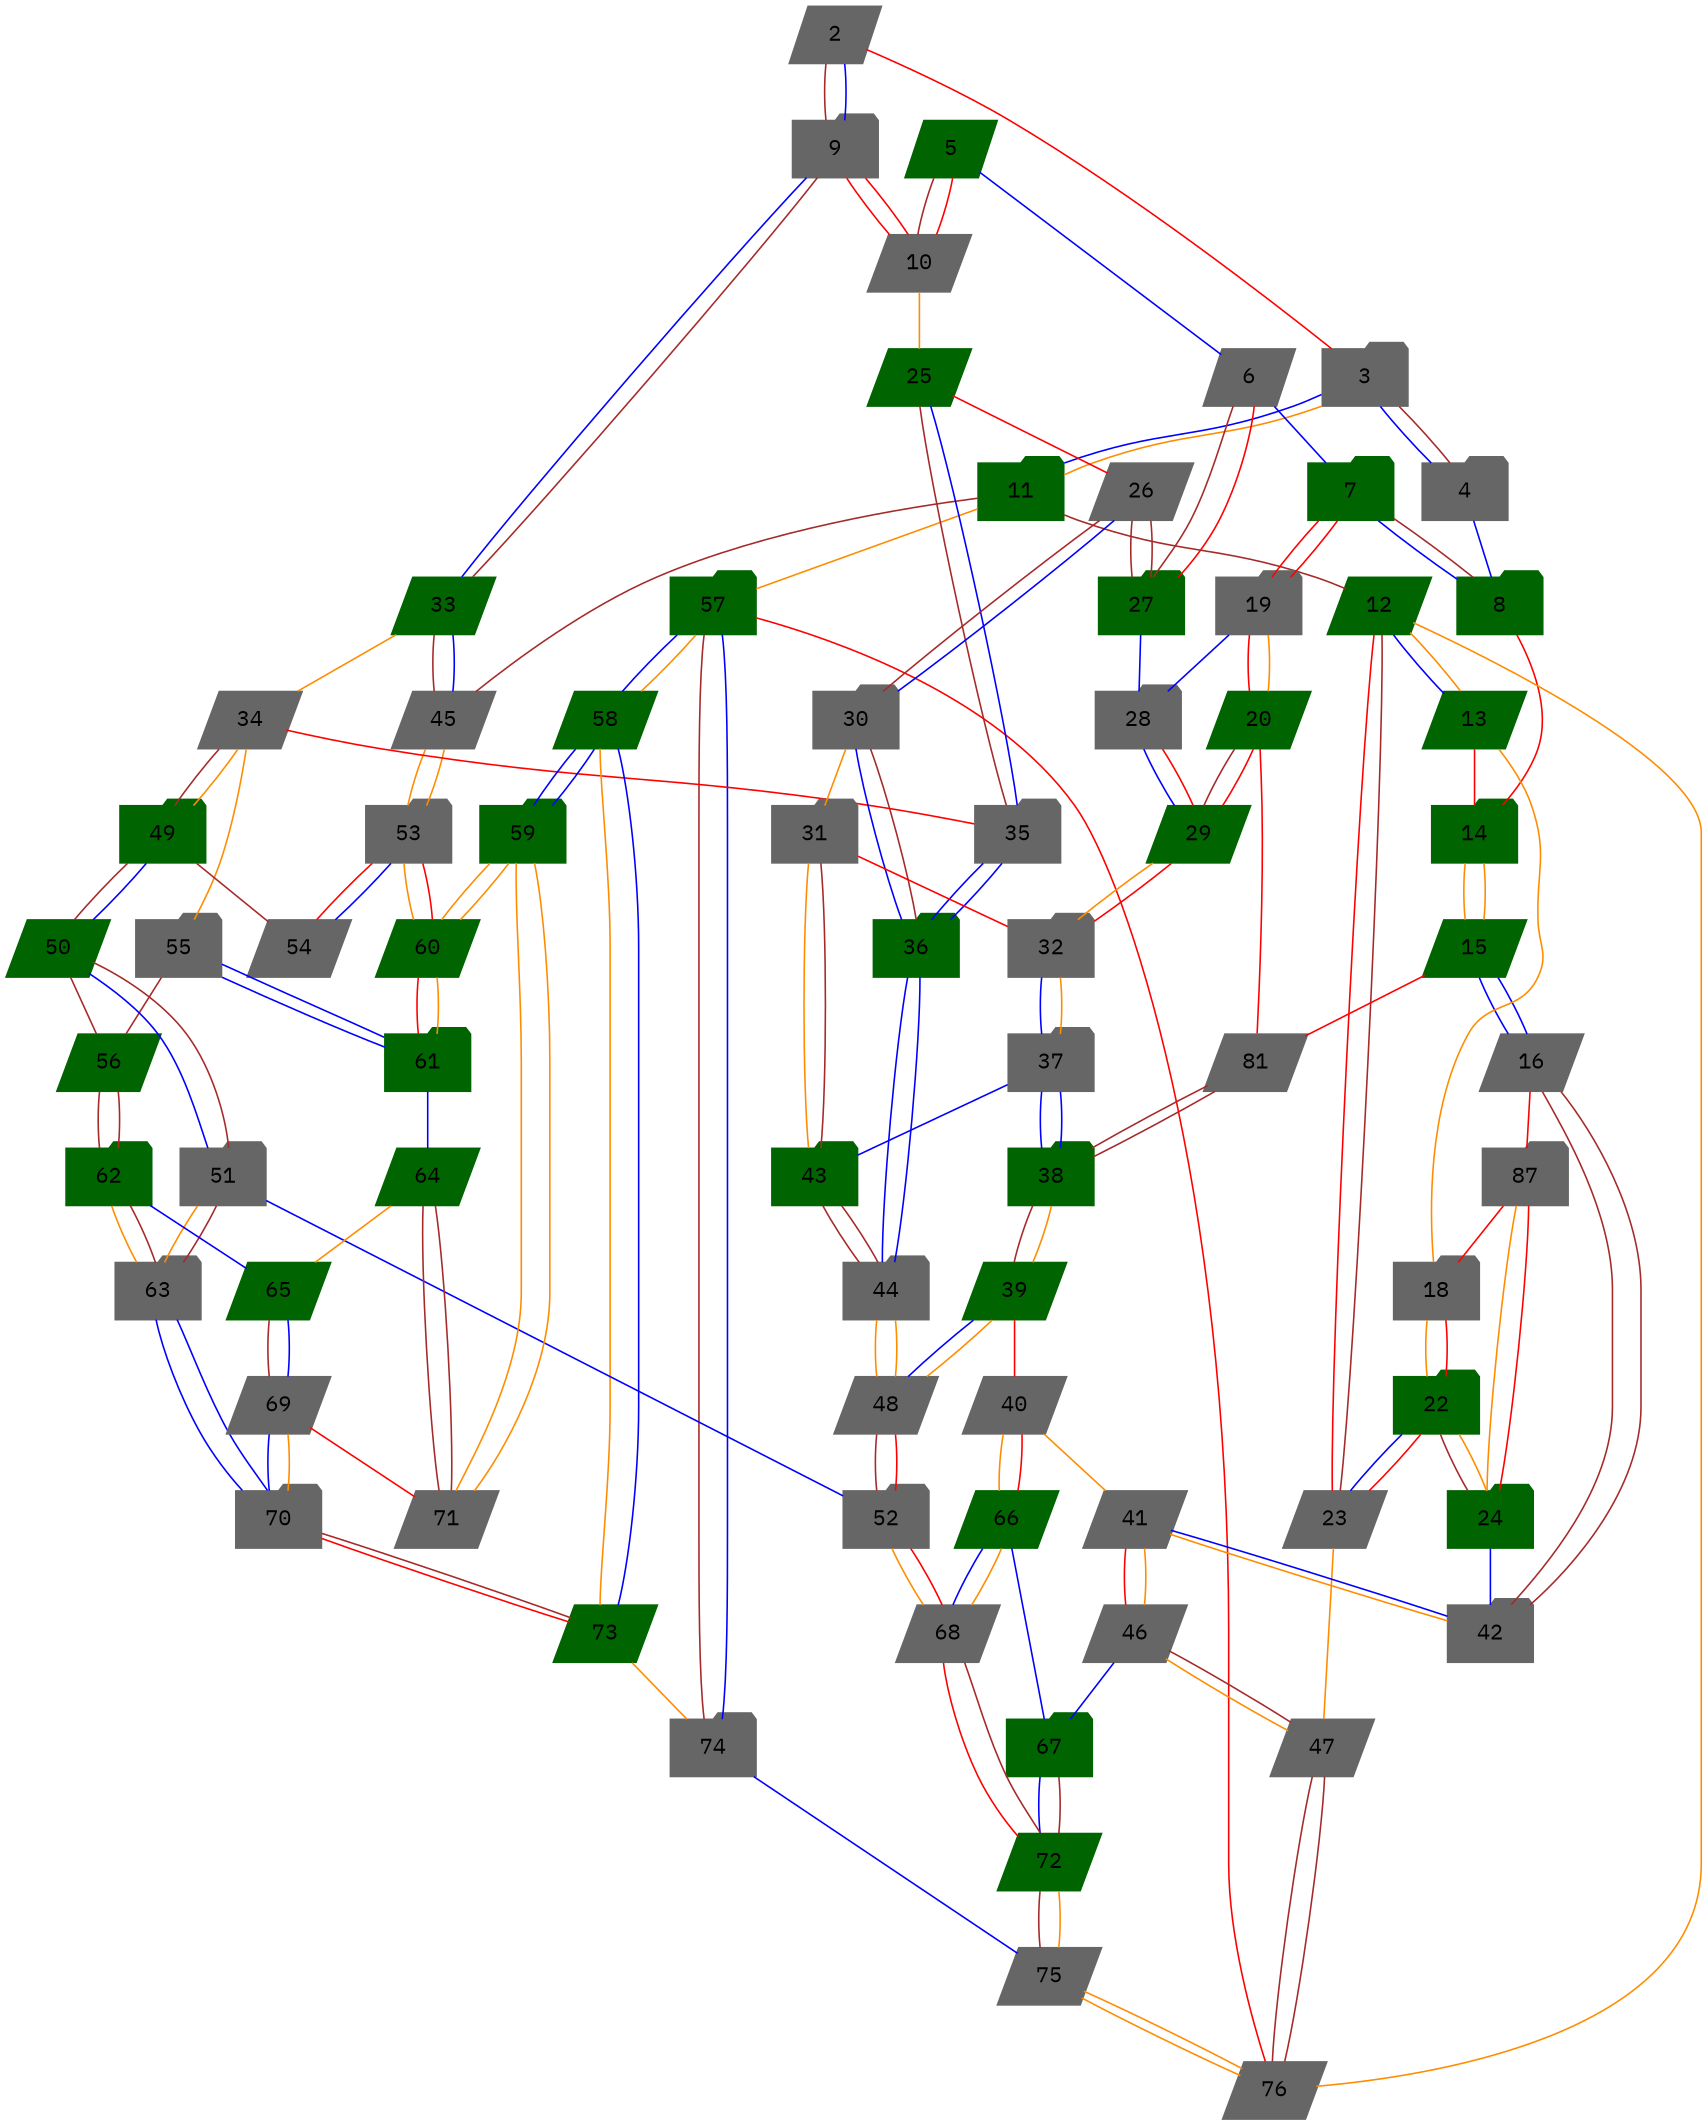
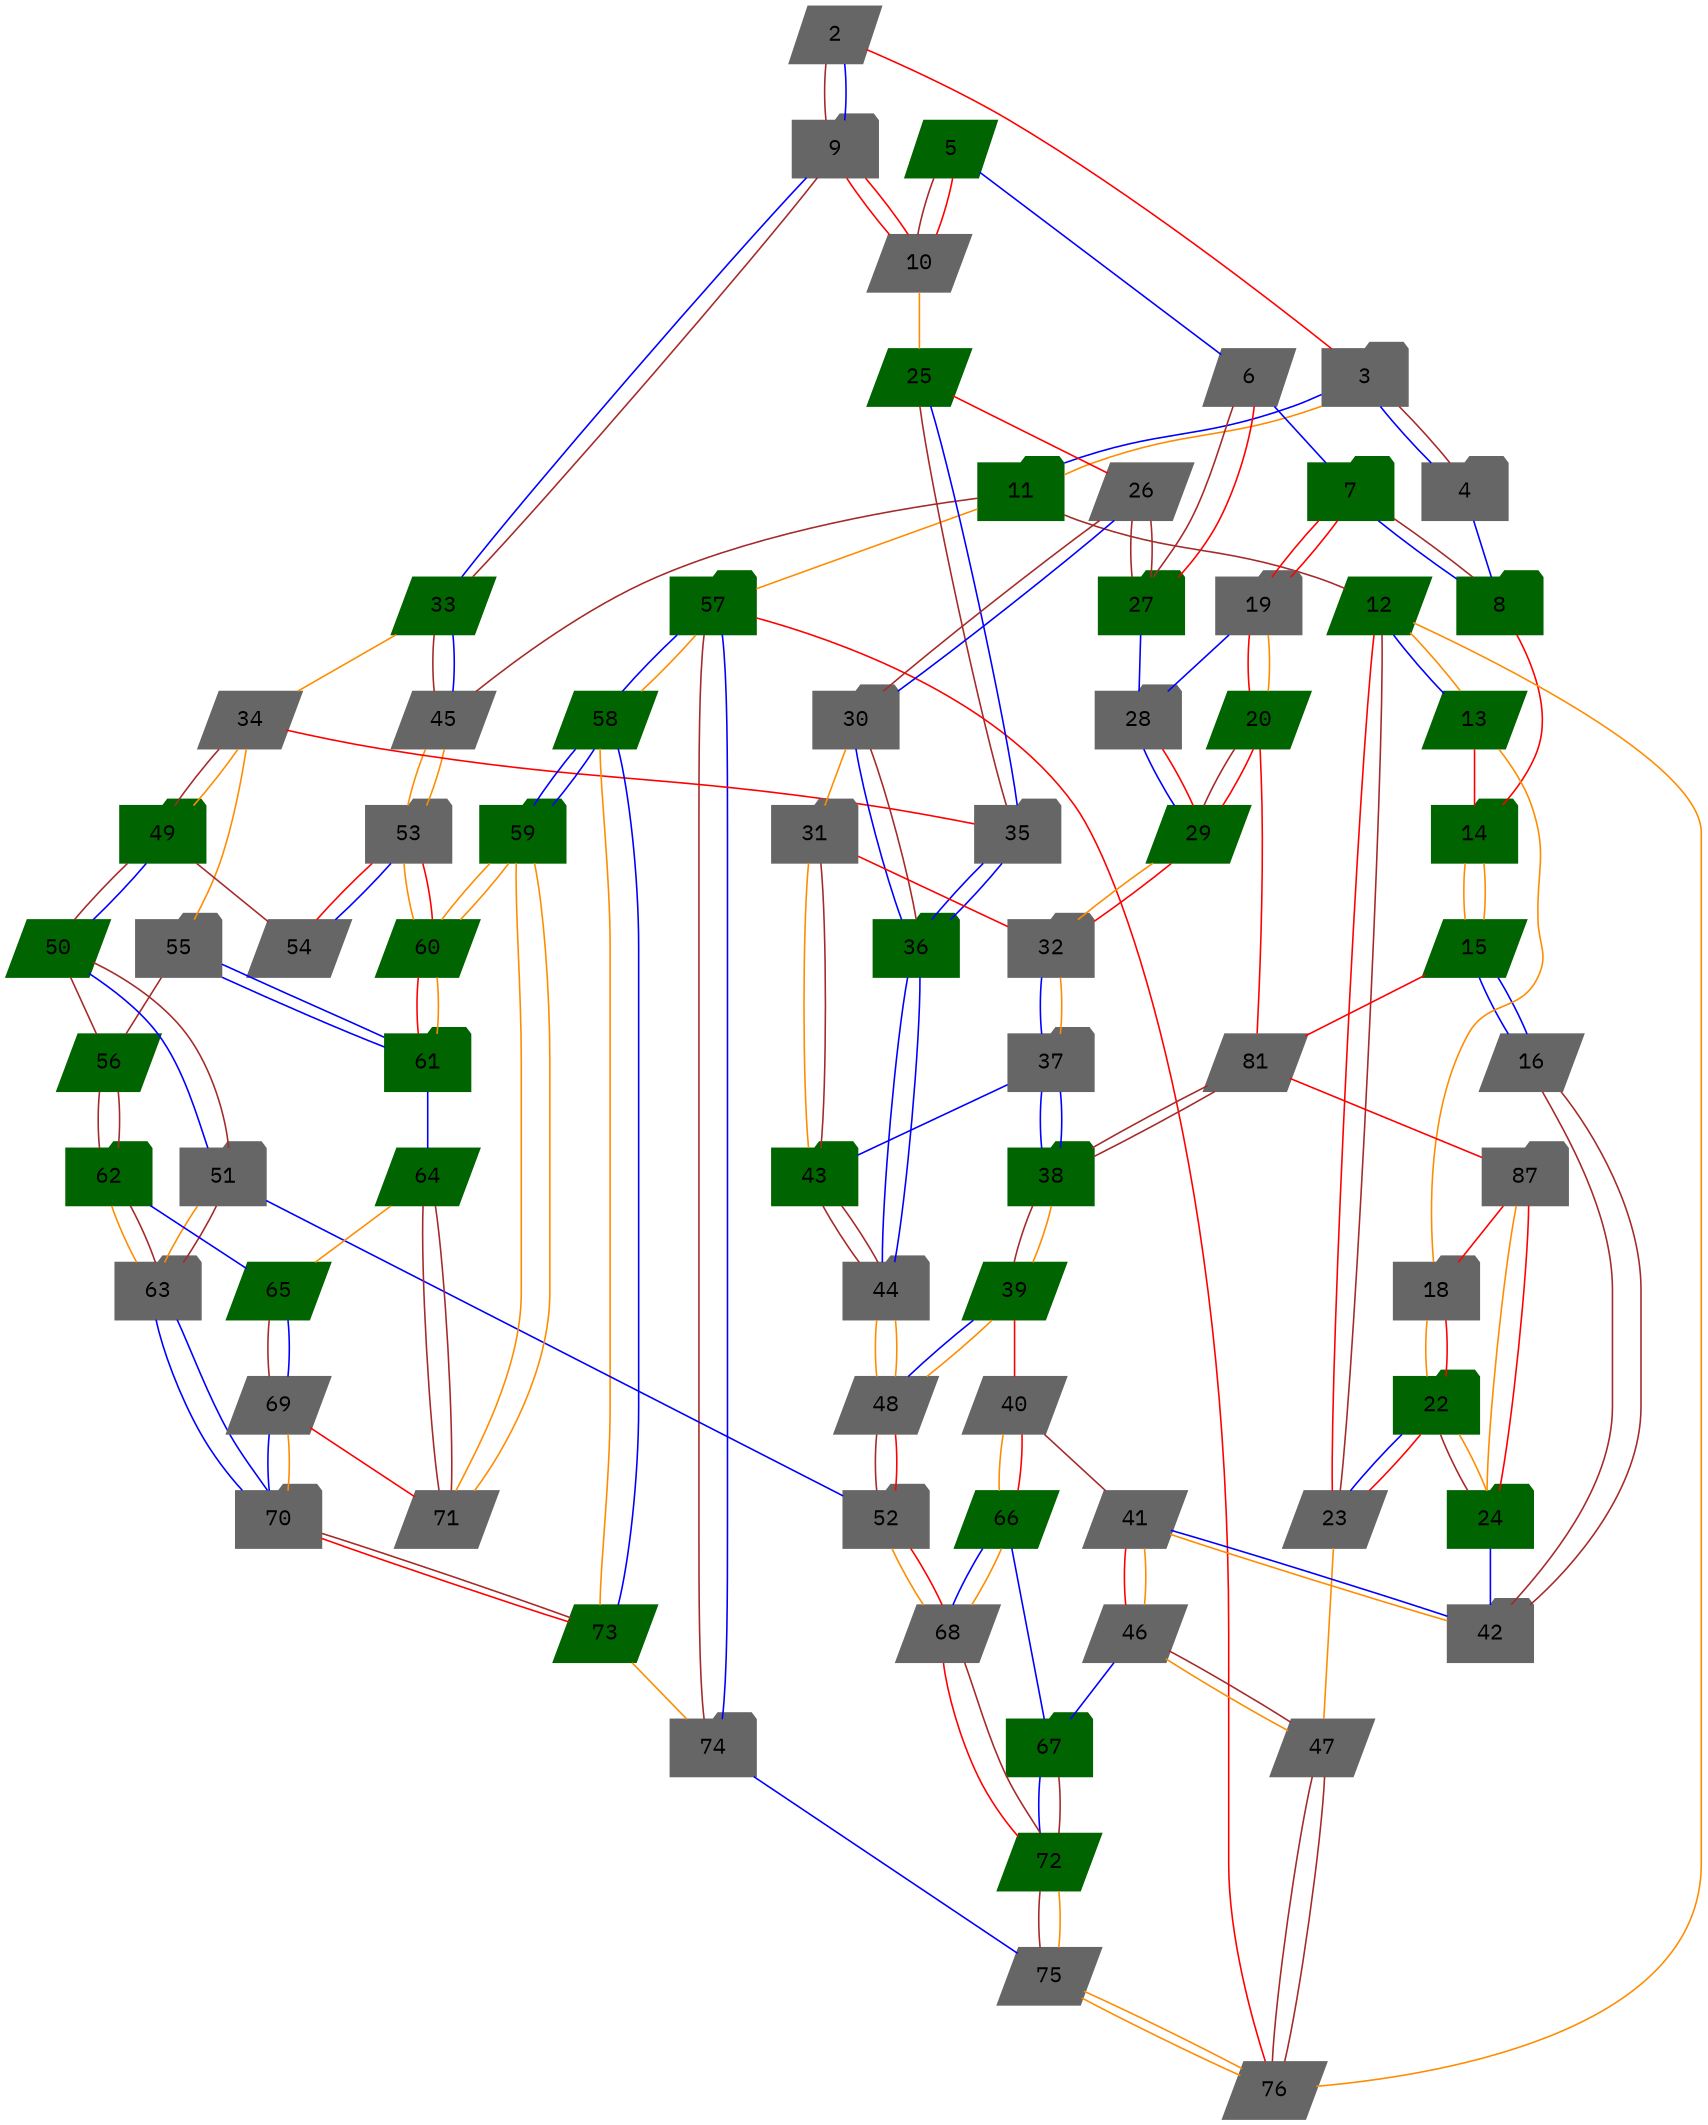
(1528, 1120) -> (1386, 1118)
(1075, 1463) -> (1075, 1463)
